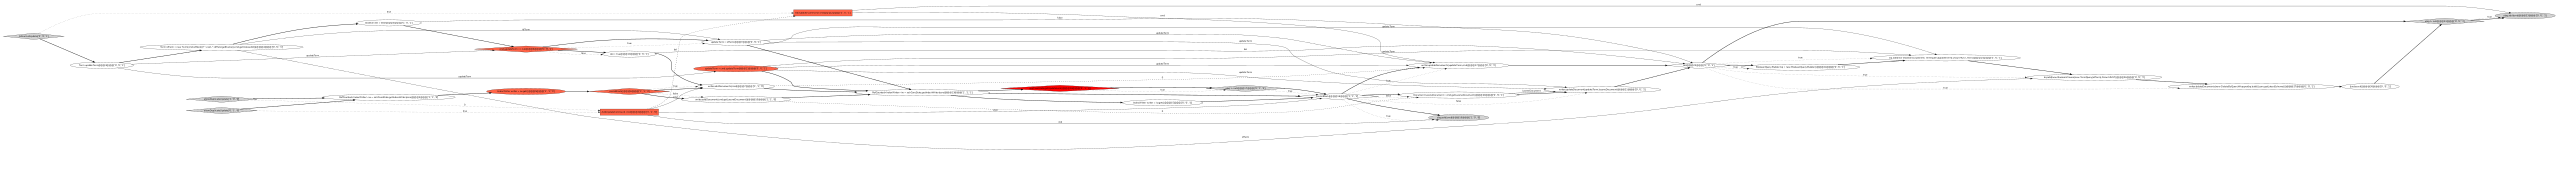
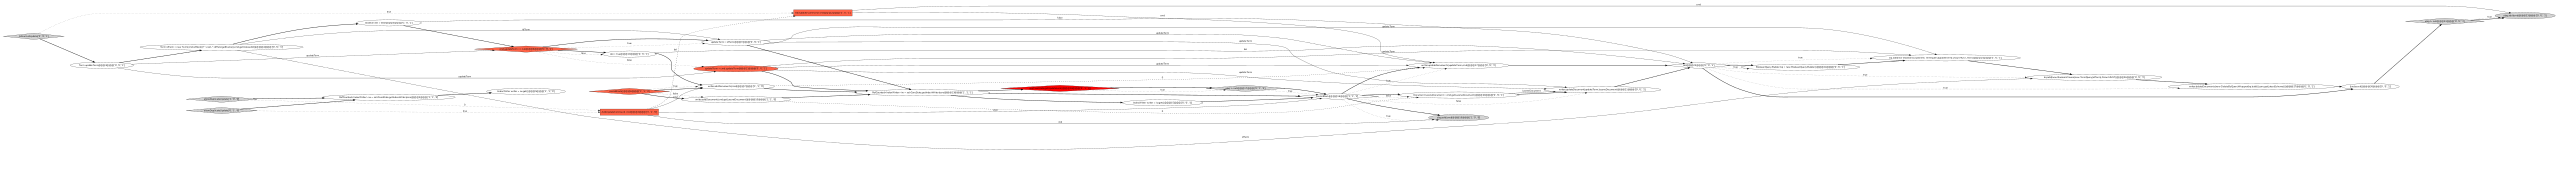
(2048, 21) -> (2024, 97)
none -> (619, 64)
(526, 91) -> (526, 91)
(576, 91) -> none
